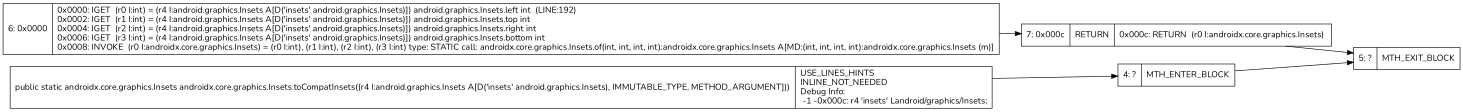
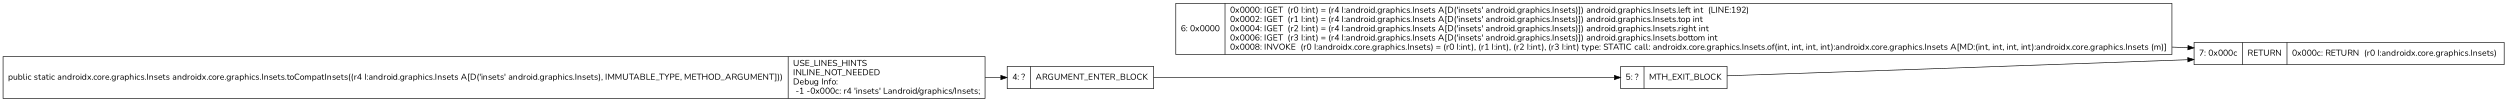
(1316, 49) -> (1957, 68)
(1188, 75) -> (1092, 77)
